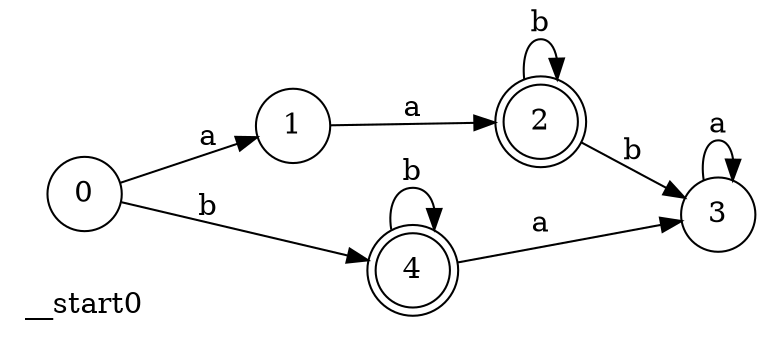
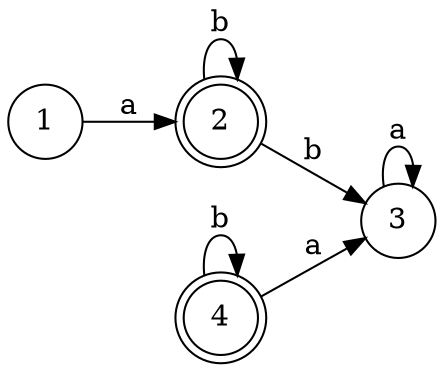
(85, 194) -> none
(85, 305) -> none
